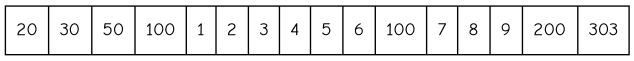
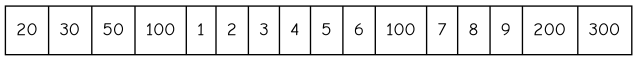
(603, 30) -> (605, 30)
